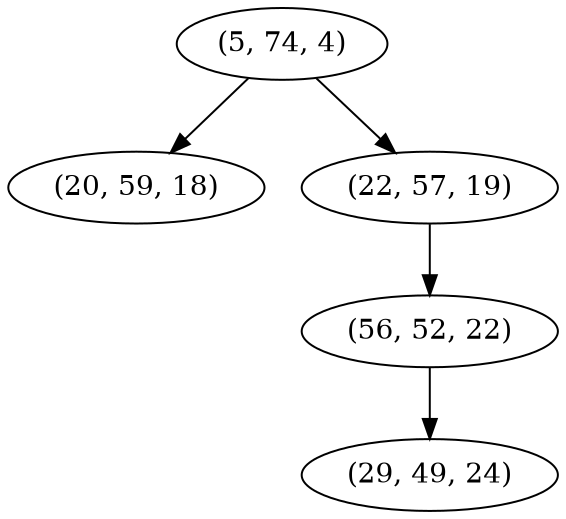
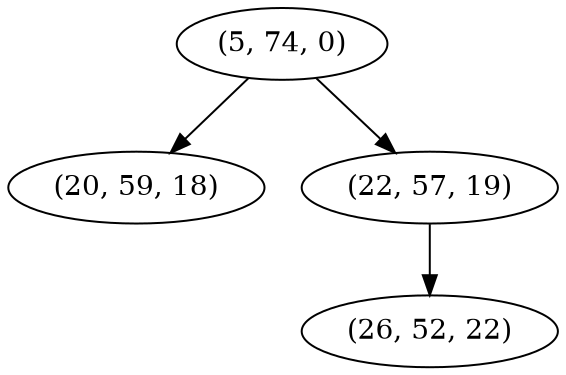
(282, 44) -> (282, 44)
(430, 331) -> (430, 331)
(430, 475) -> none
